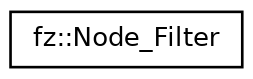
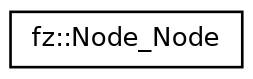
(126, 40) -> (126, 40)
